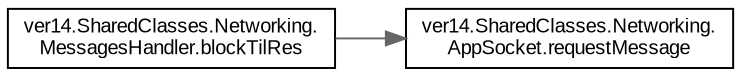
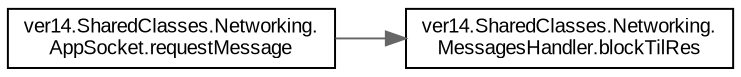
(360, 38) -> (360, 38)
